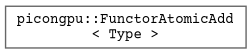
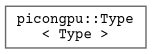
(126, 27) -> (76, 27)
